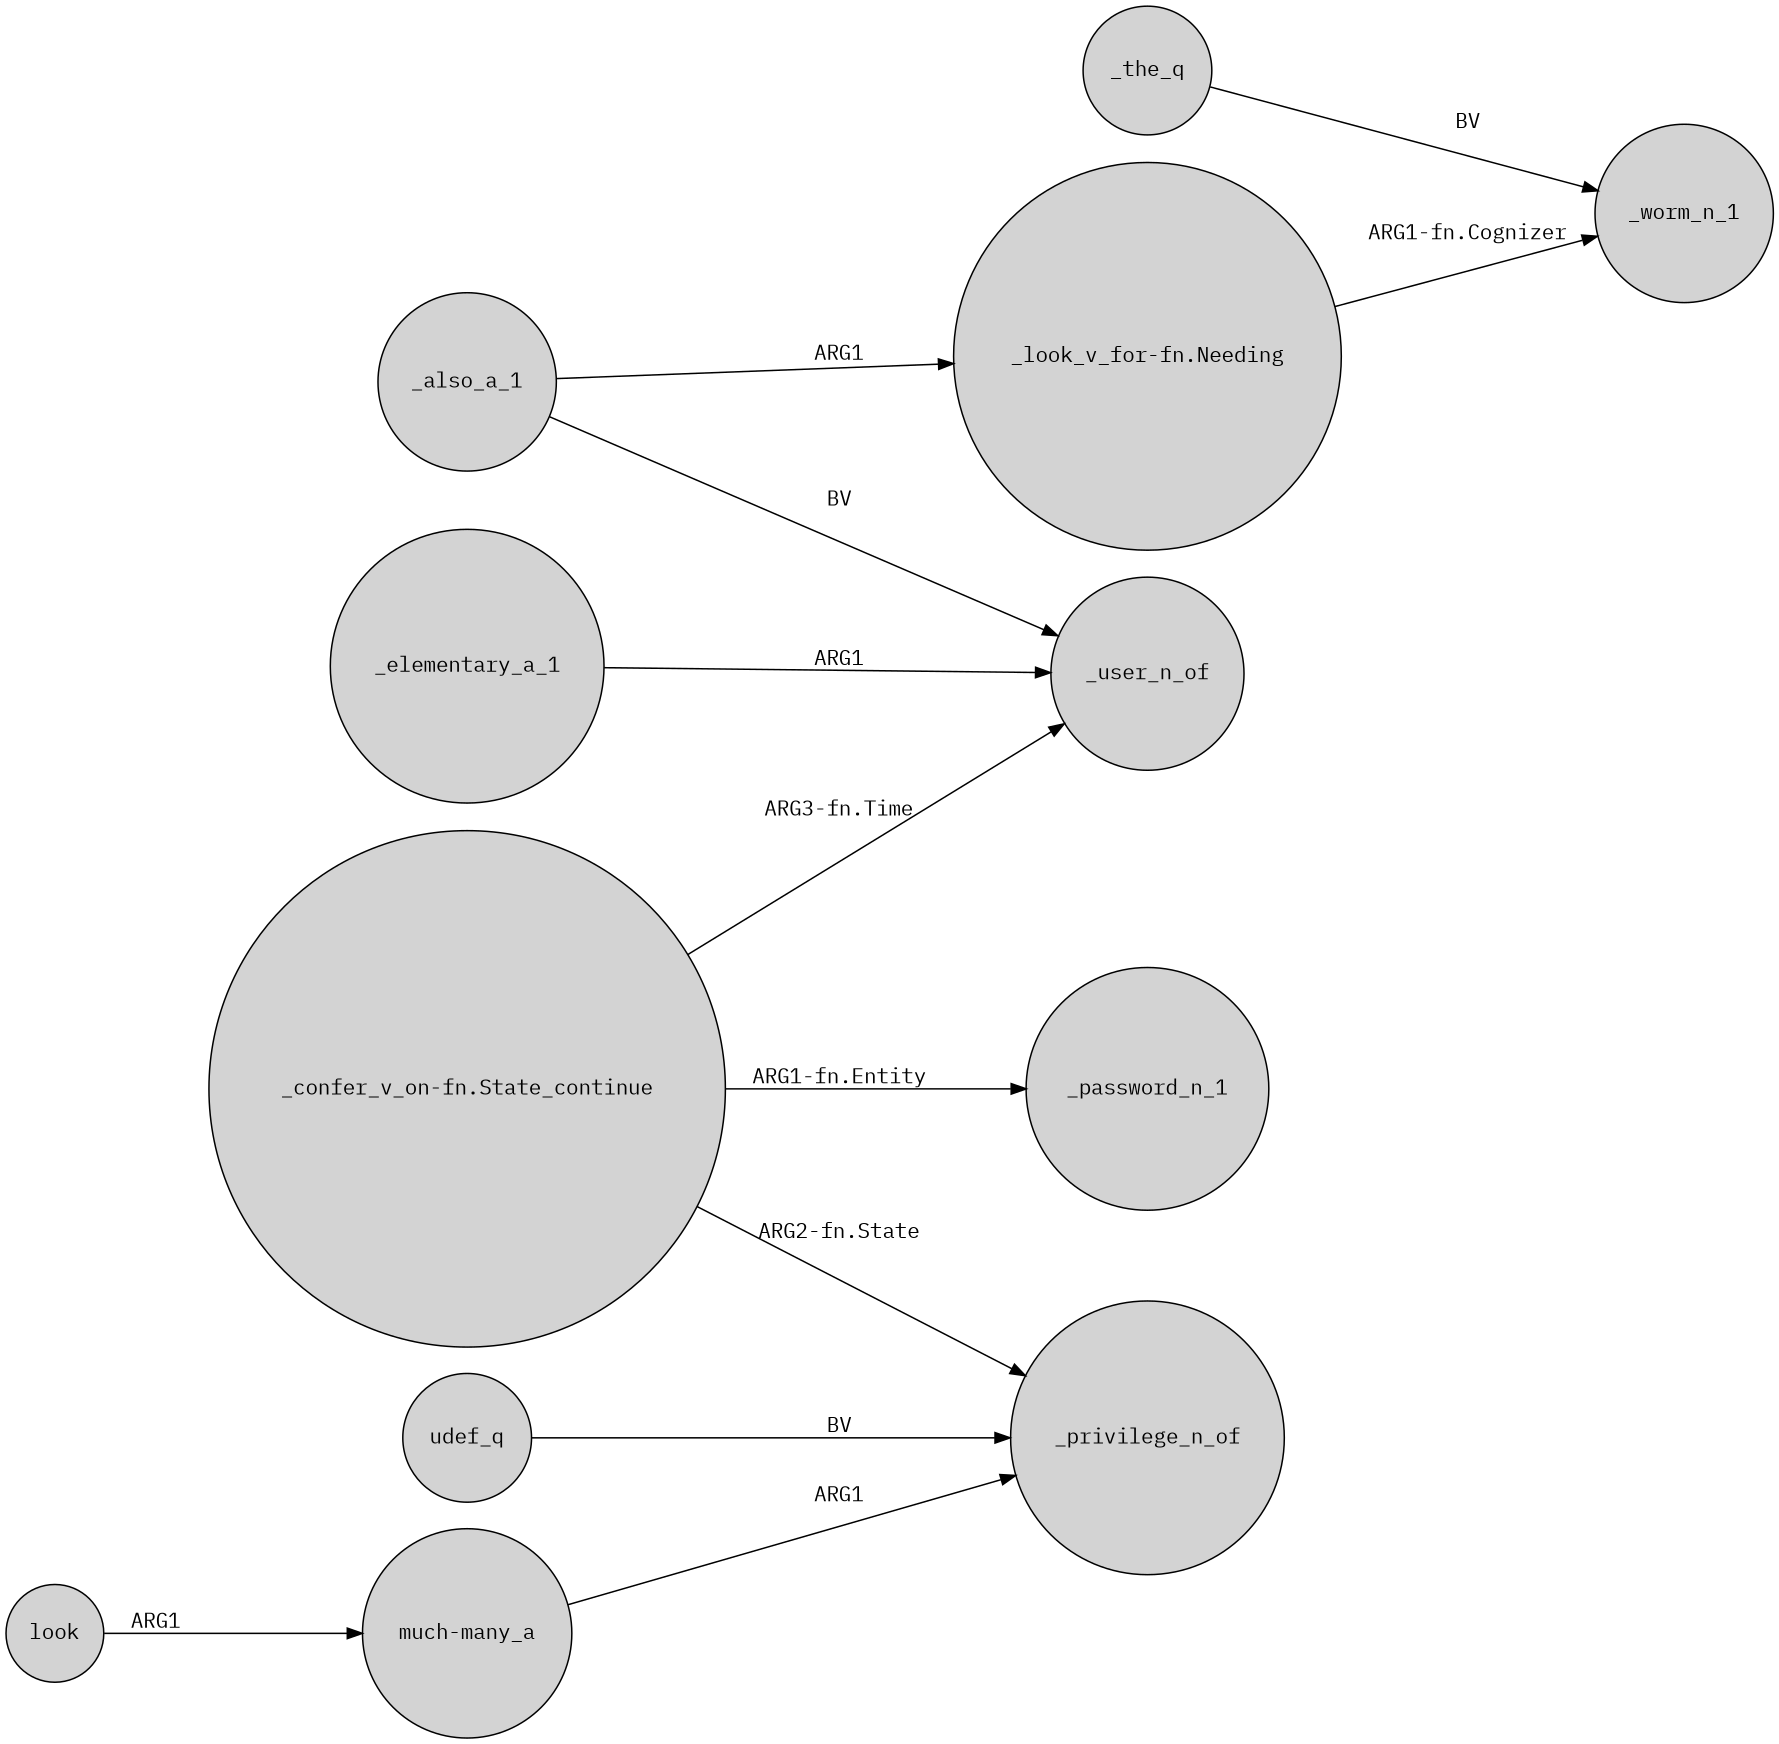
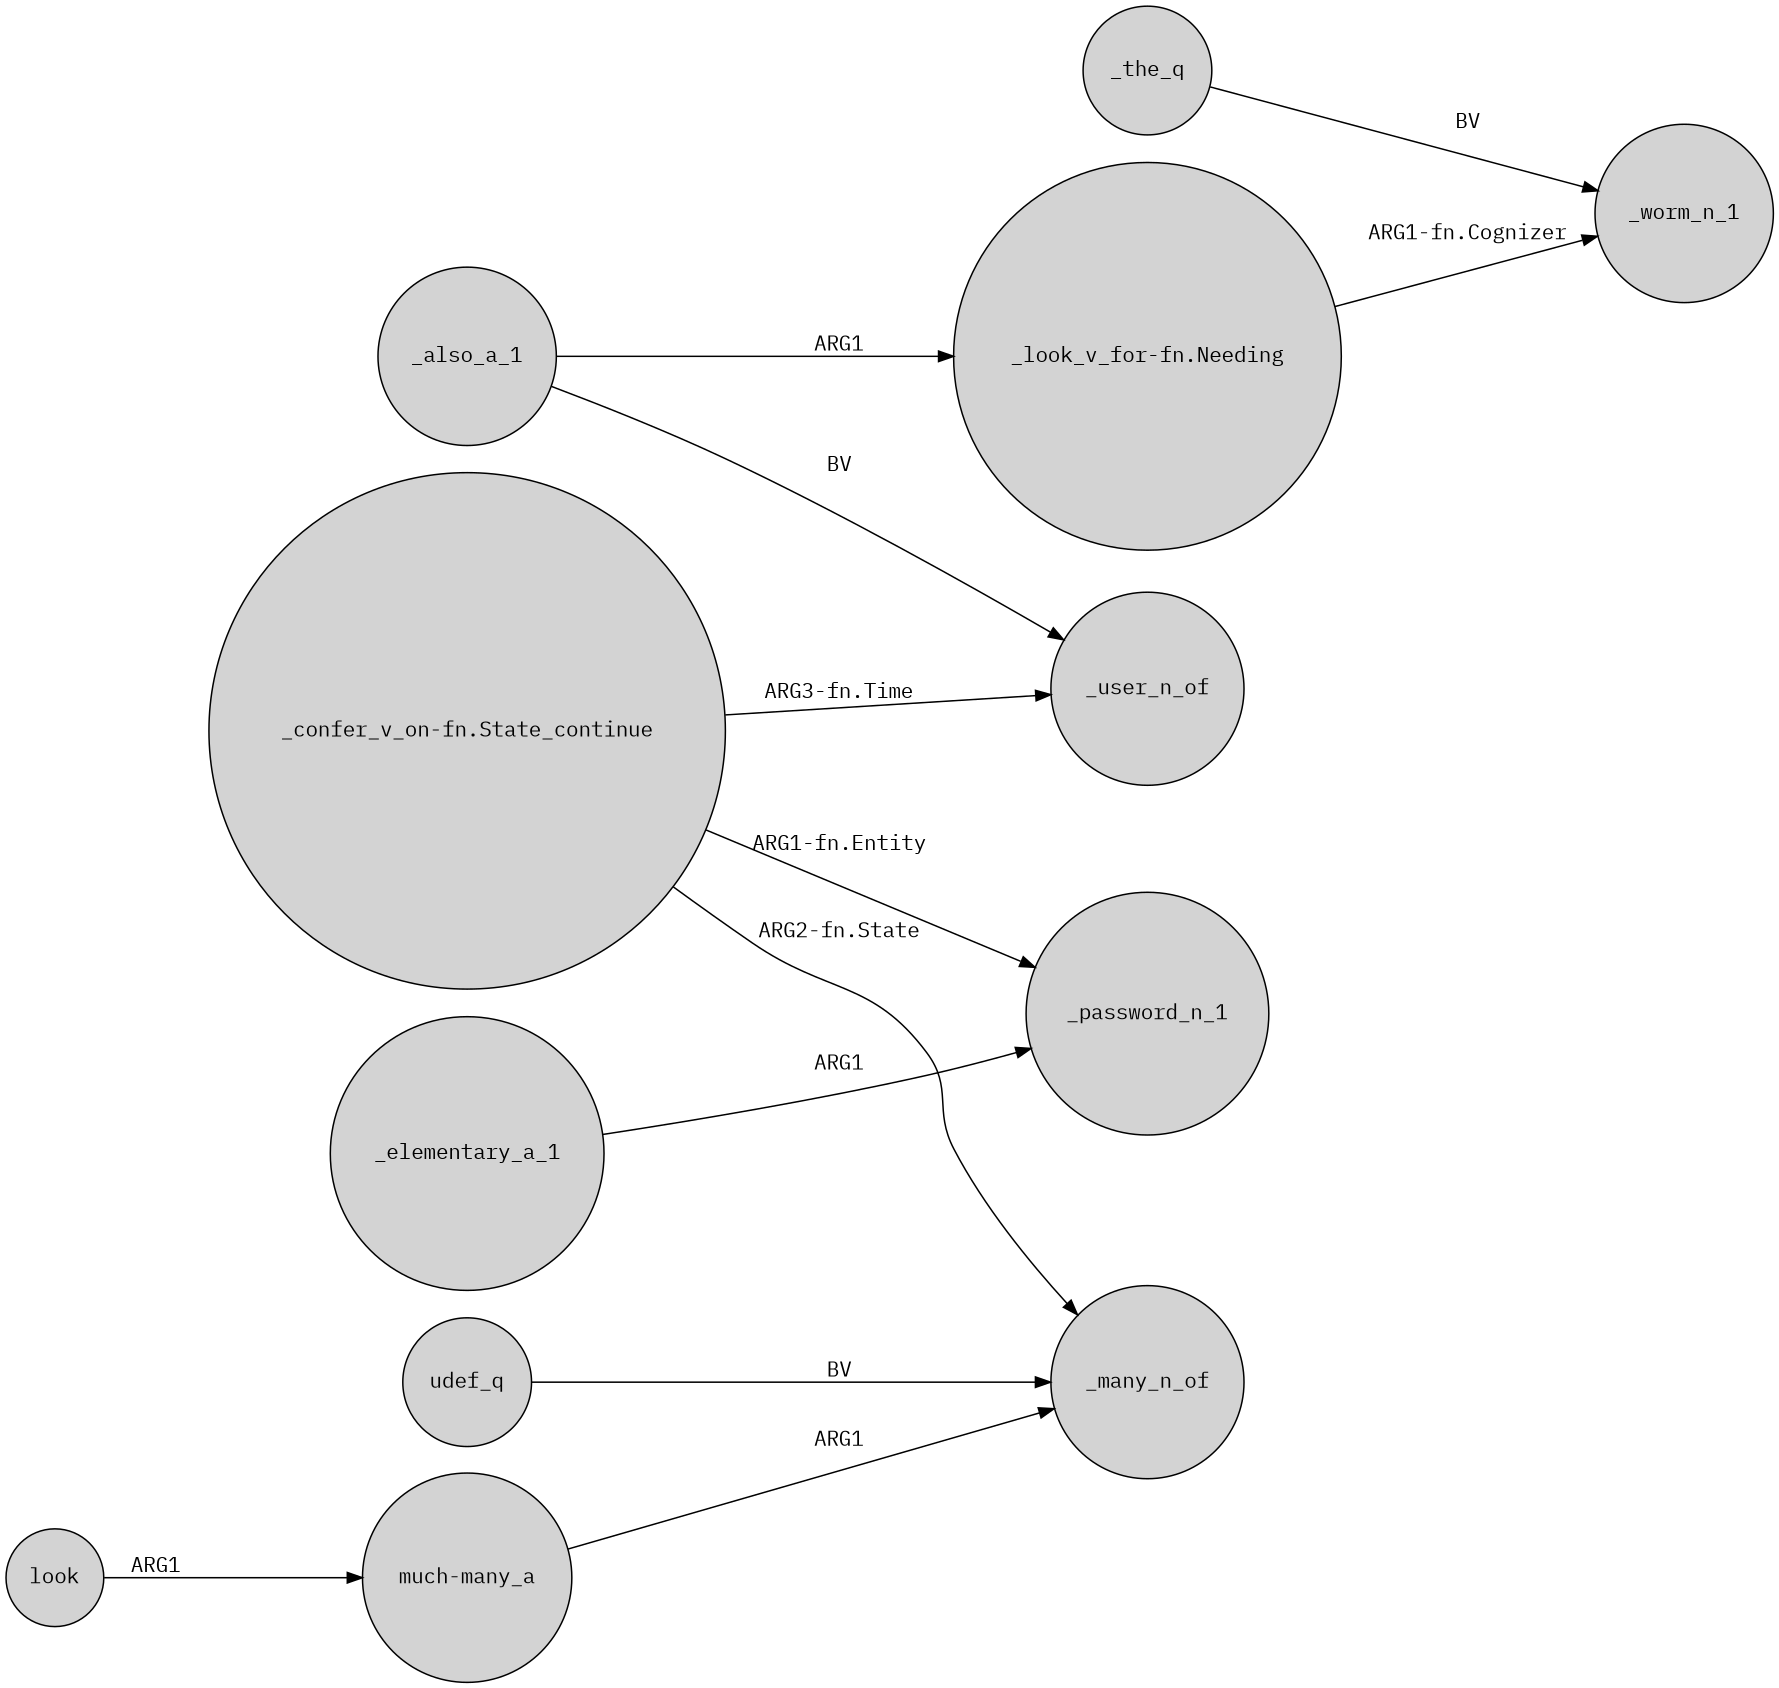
(820, 670) -> (811, 1099)
(1147, 1438) -> (1147, 1382)
